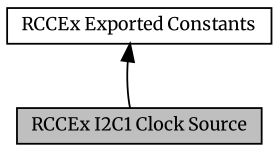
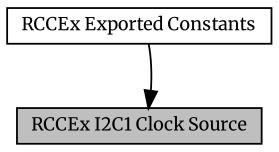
(127, 85) -> (151, 67)
